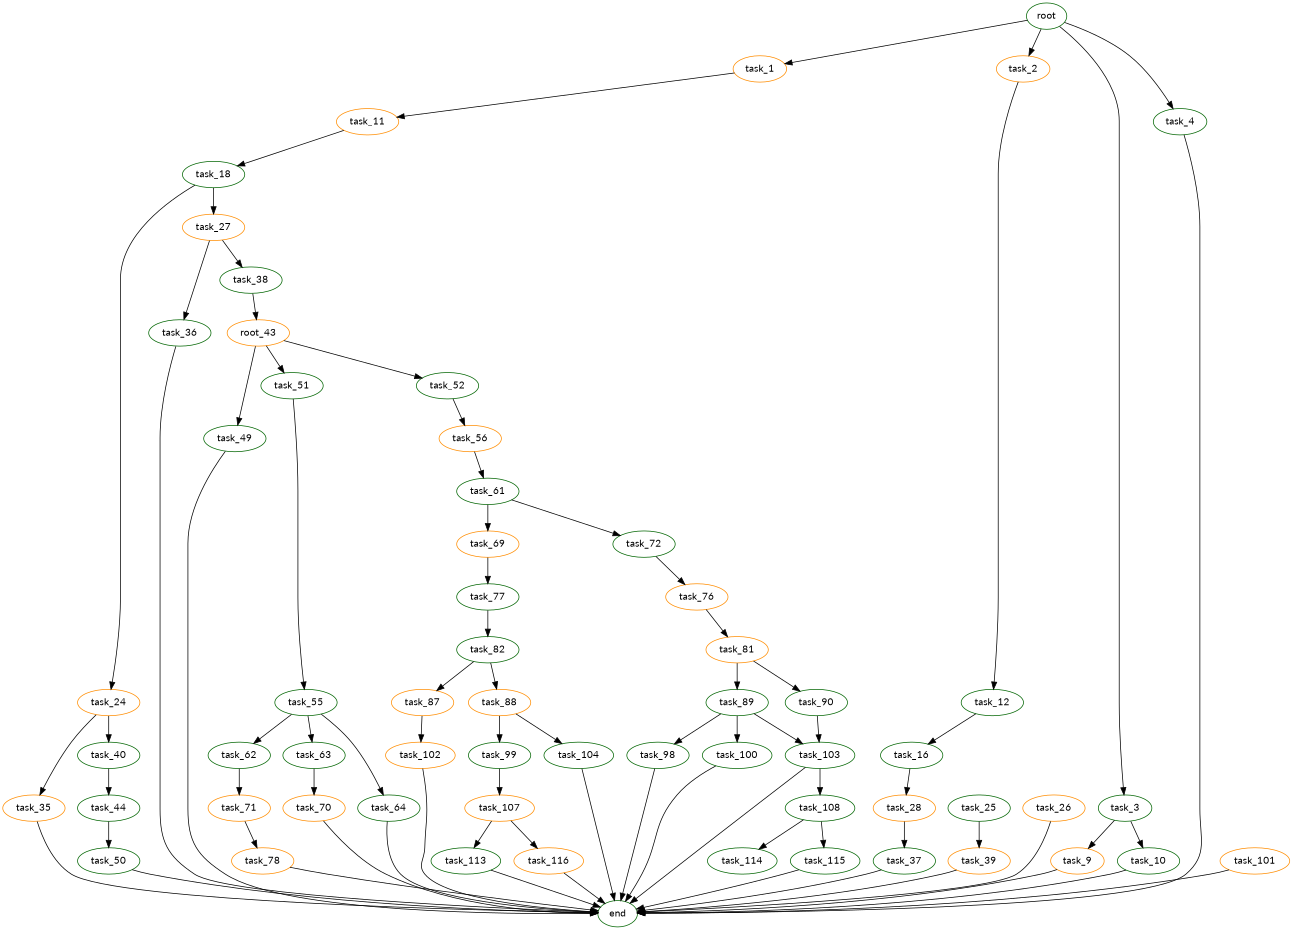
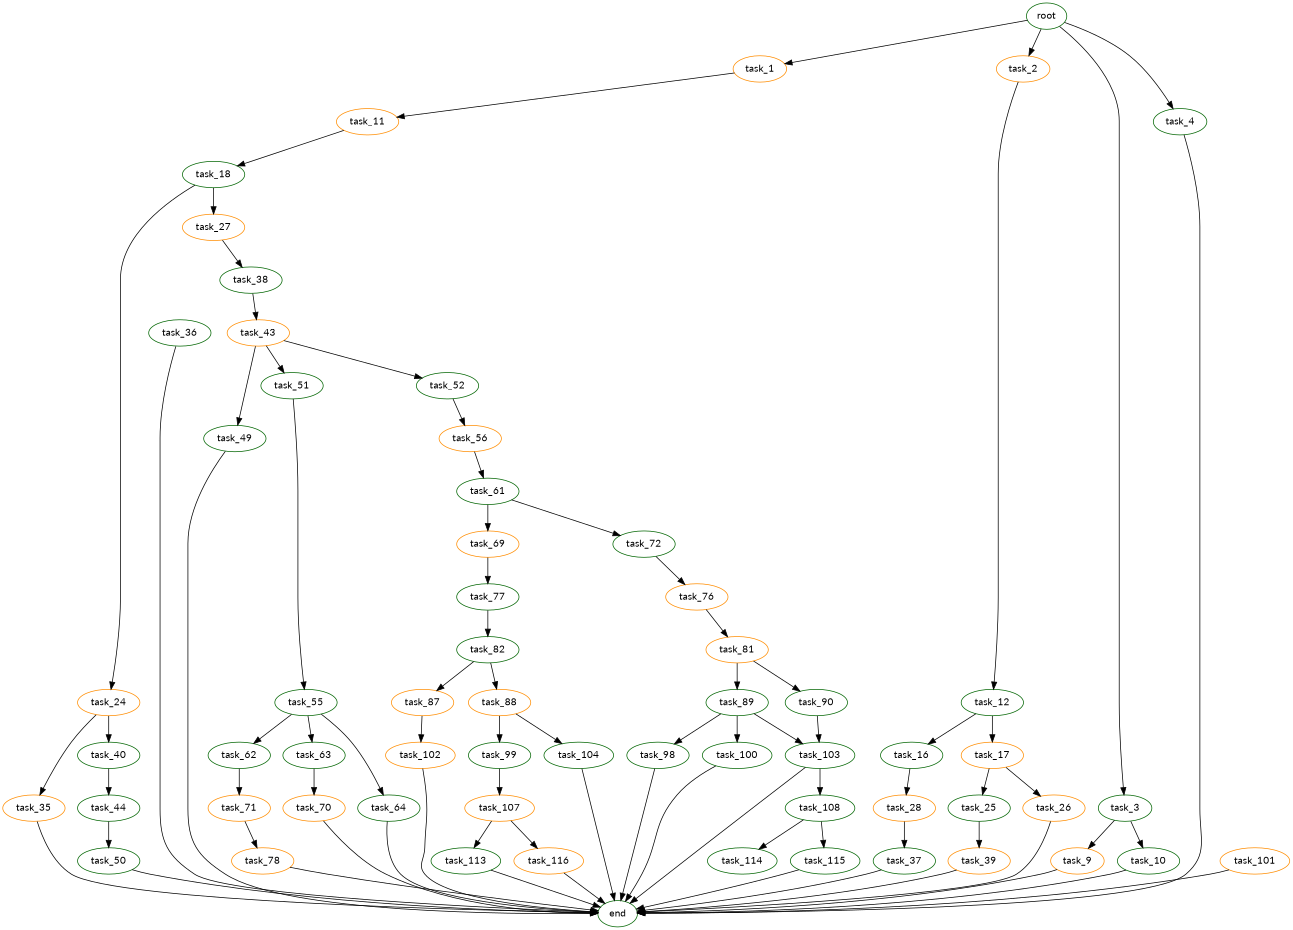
(198, 277) -> none
(258, 333) -> (258, 333)
none -> (992, 755)
